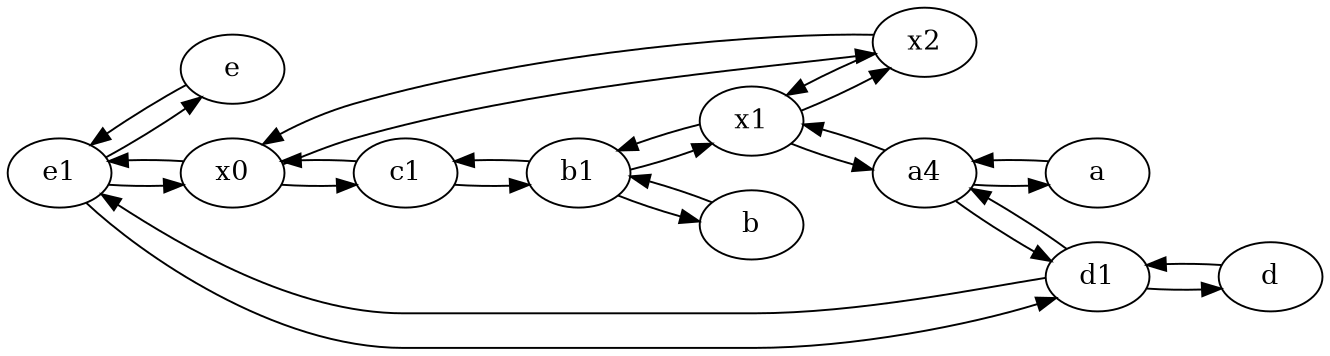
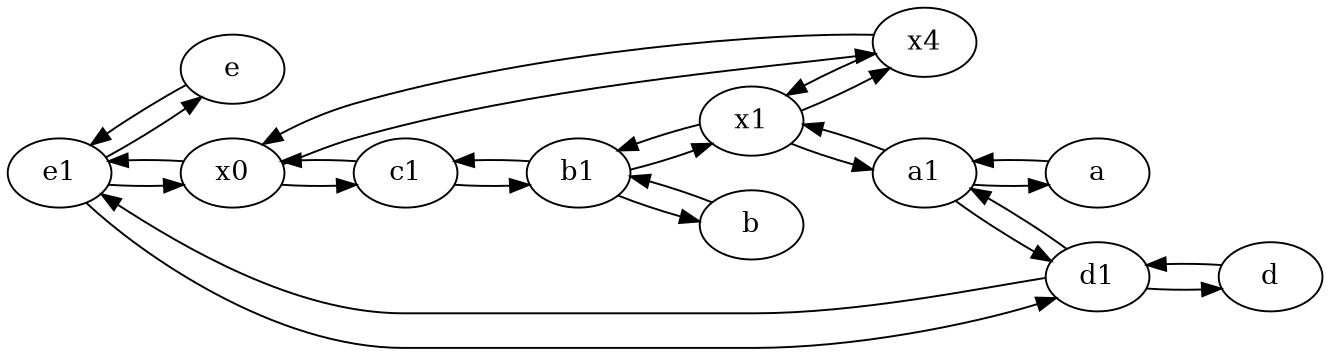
(925, 42) -> (925, 42)
(925, 173) -> (925, 173)
